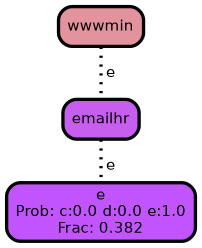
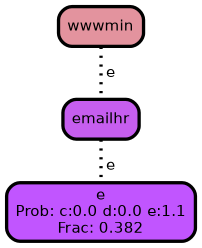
(101, 212) -> (101, 212)
